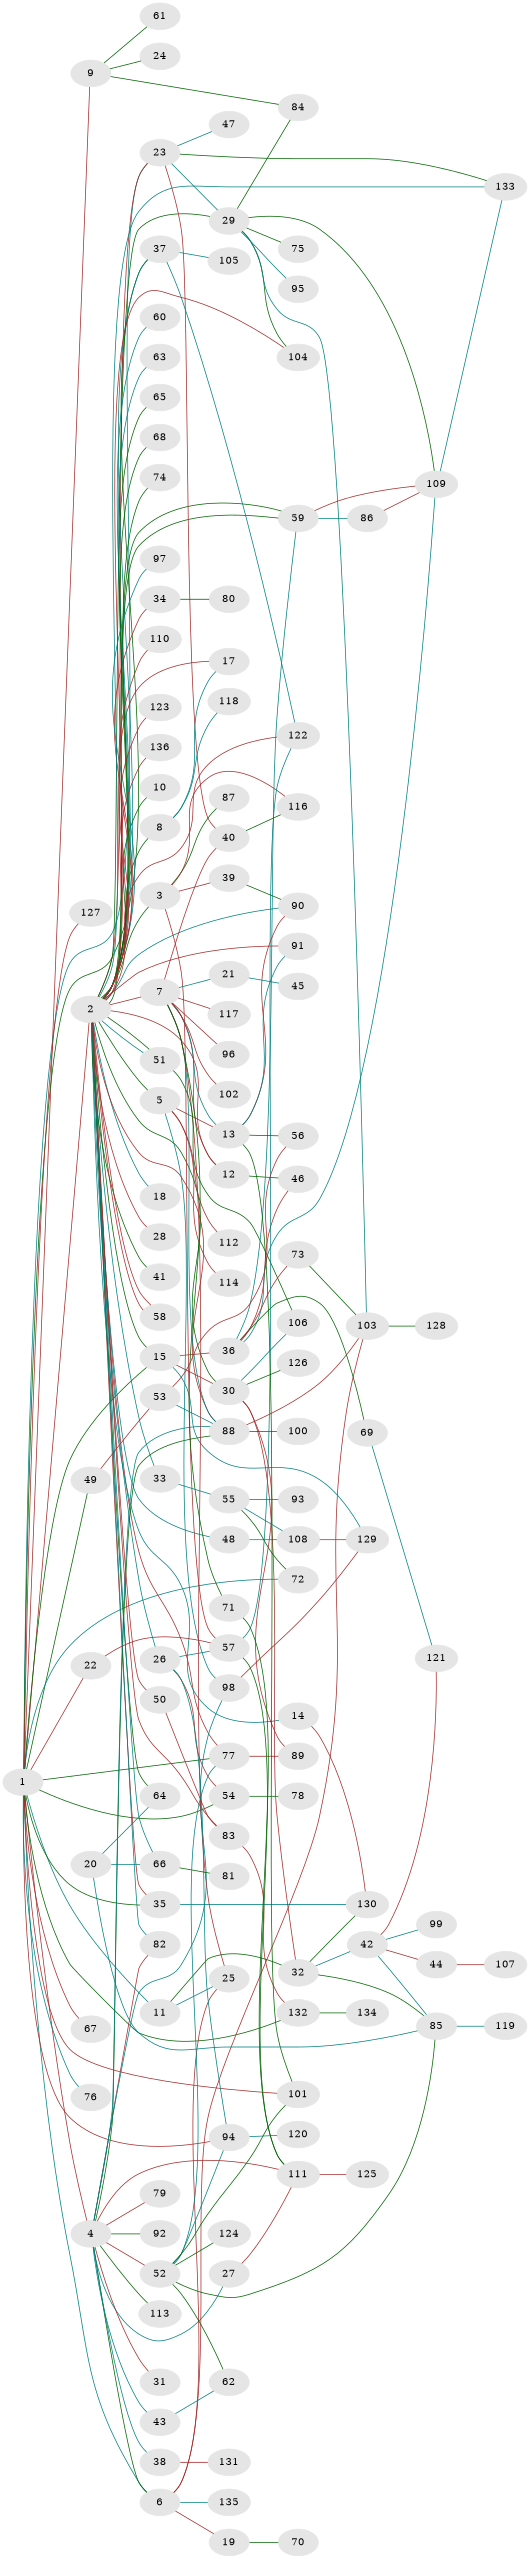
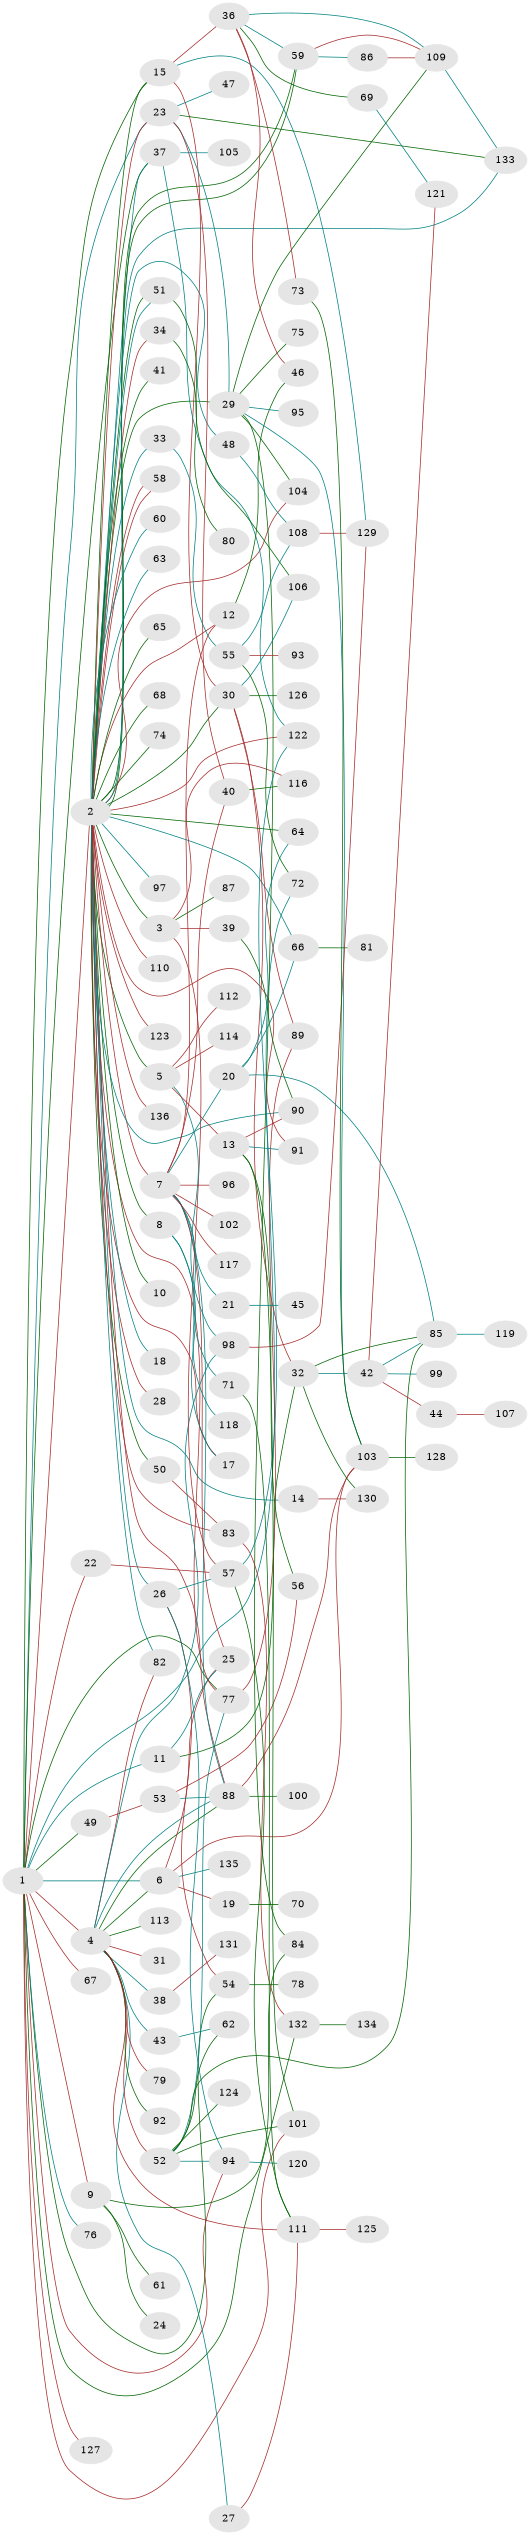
(194, 1064) -> (189, 1139)
(195, 1300) -> (195, 1285)
(111, 1358) -> (98, 1146)
(160, 1905) -> none
